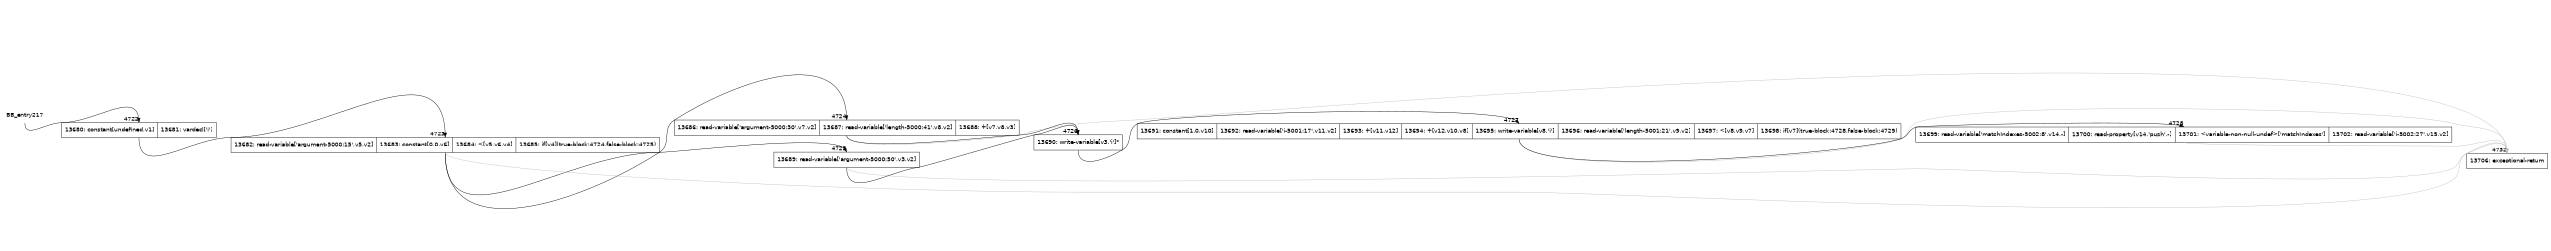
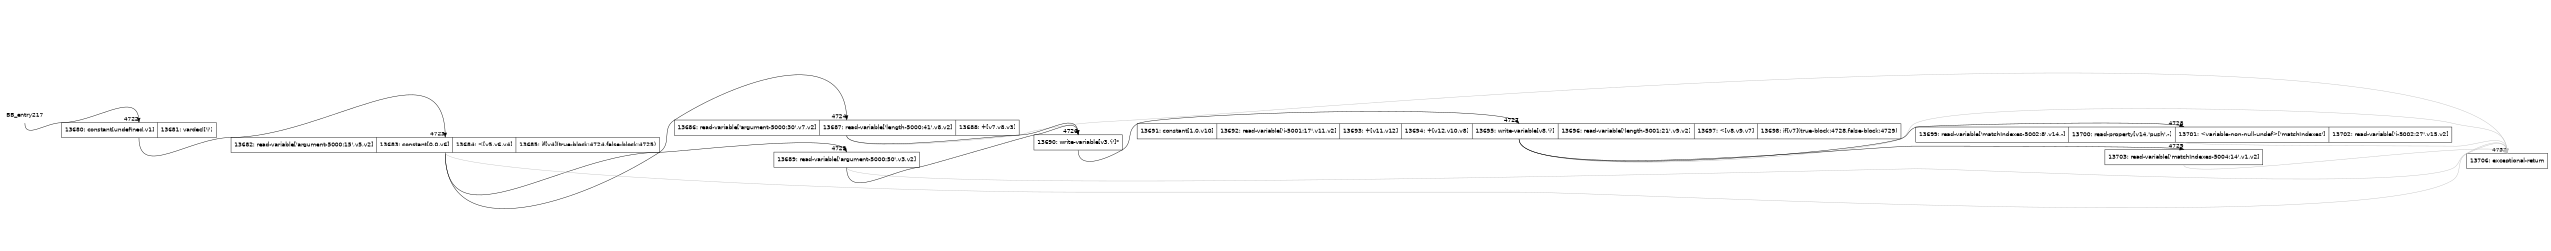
none -> (2184, 157)
